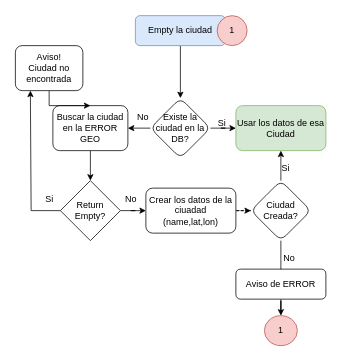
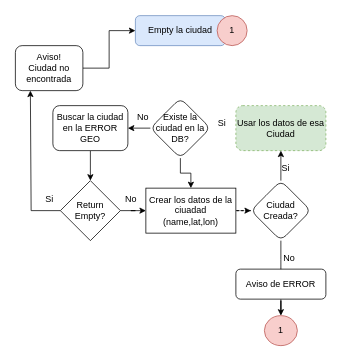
(180, 69) -> none
(52, 105) -> (118, 30)
(222, 128) -> (182, 173)
(281, 128) -> (281, 128)
(191, 210) -> (191, 210)
